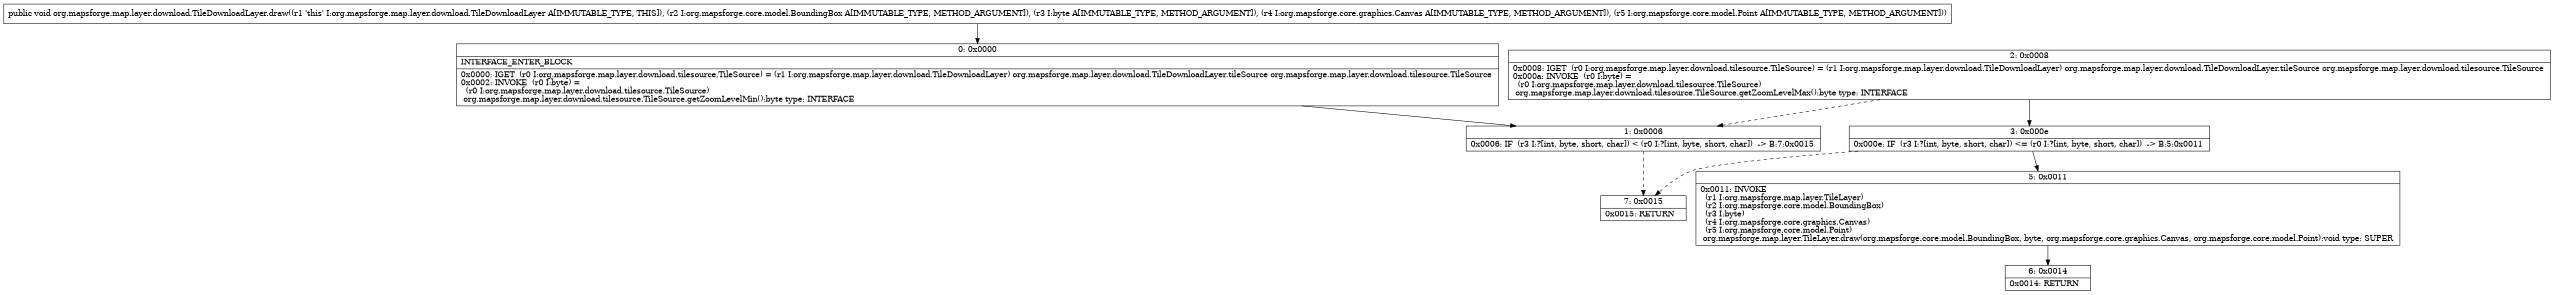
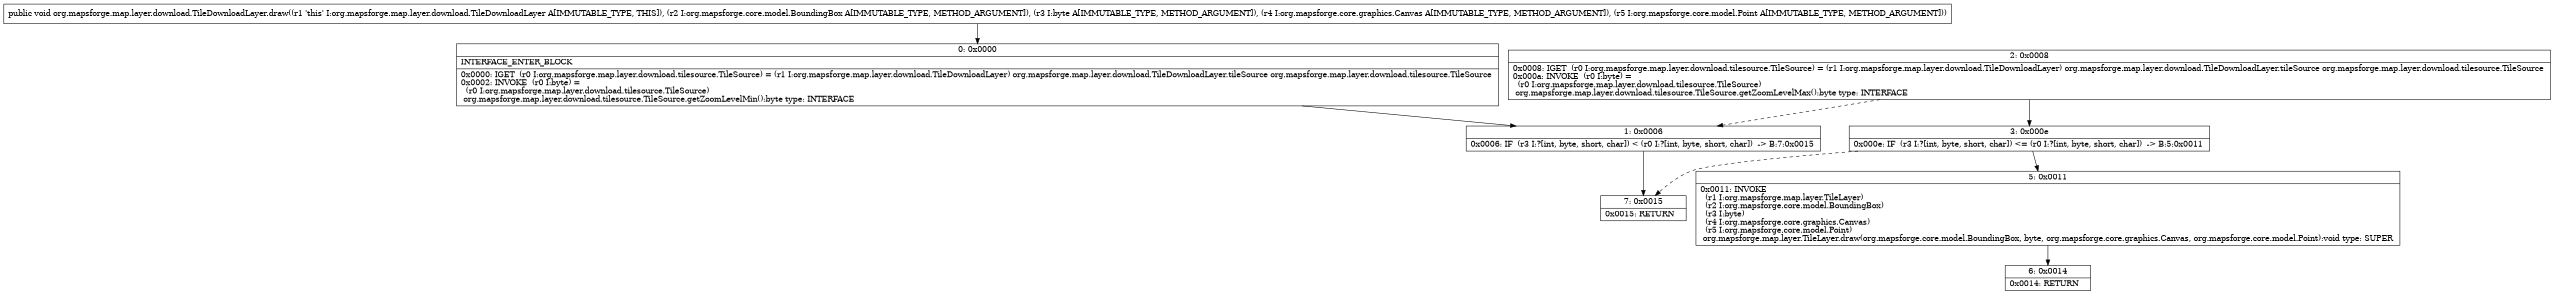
(1643, 171) -> (1643, 171)
